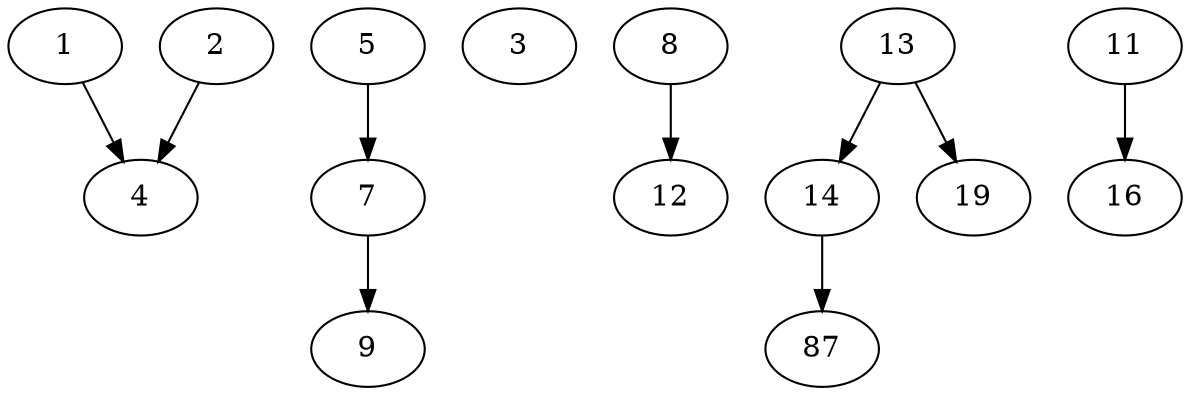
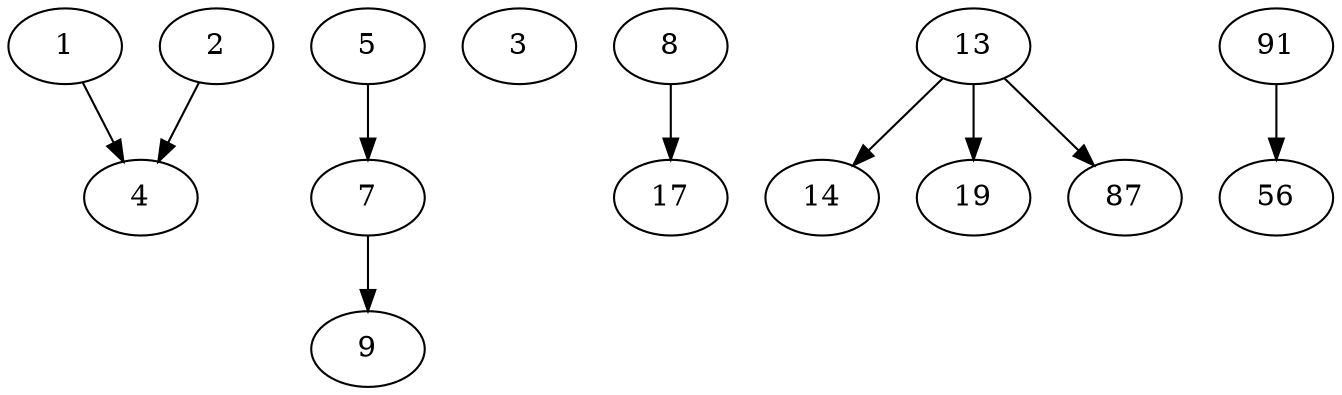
(1125, 46) -> (1276, 46)
(671, 198) -> (671, 198)
(1125, 198) -> (1276, 198)
(822, 263) -> (1042, 114)
